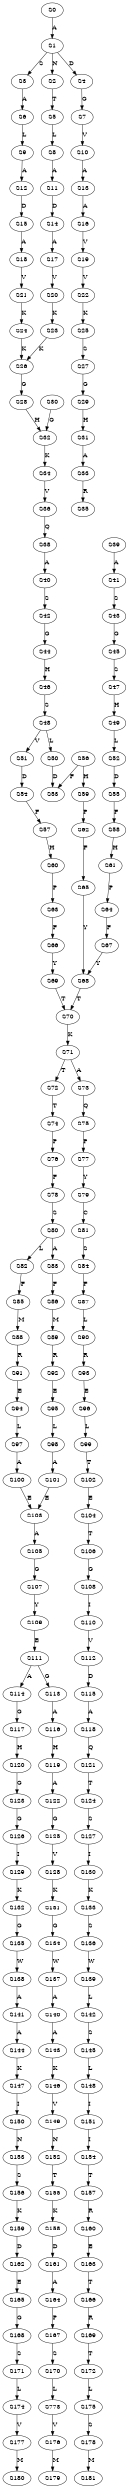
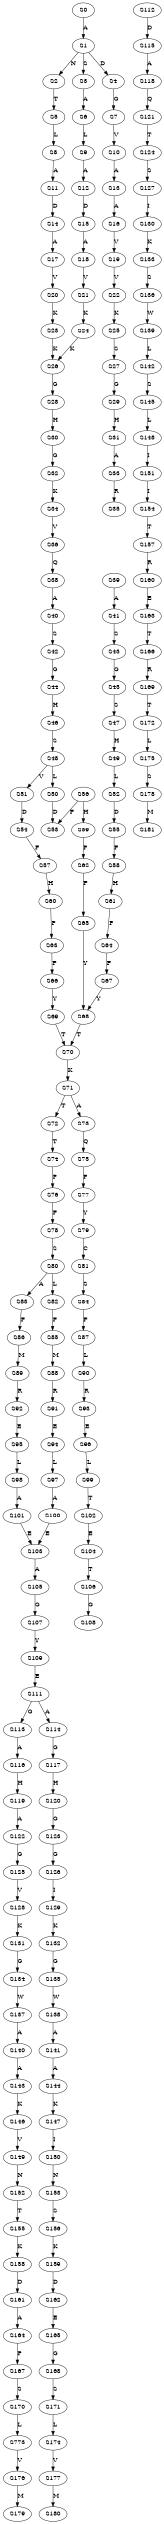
(32, 418) -> (53, 418)
(88, 1623) -> none
